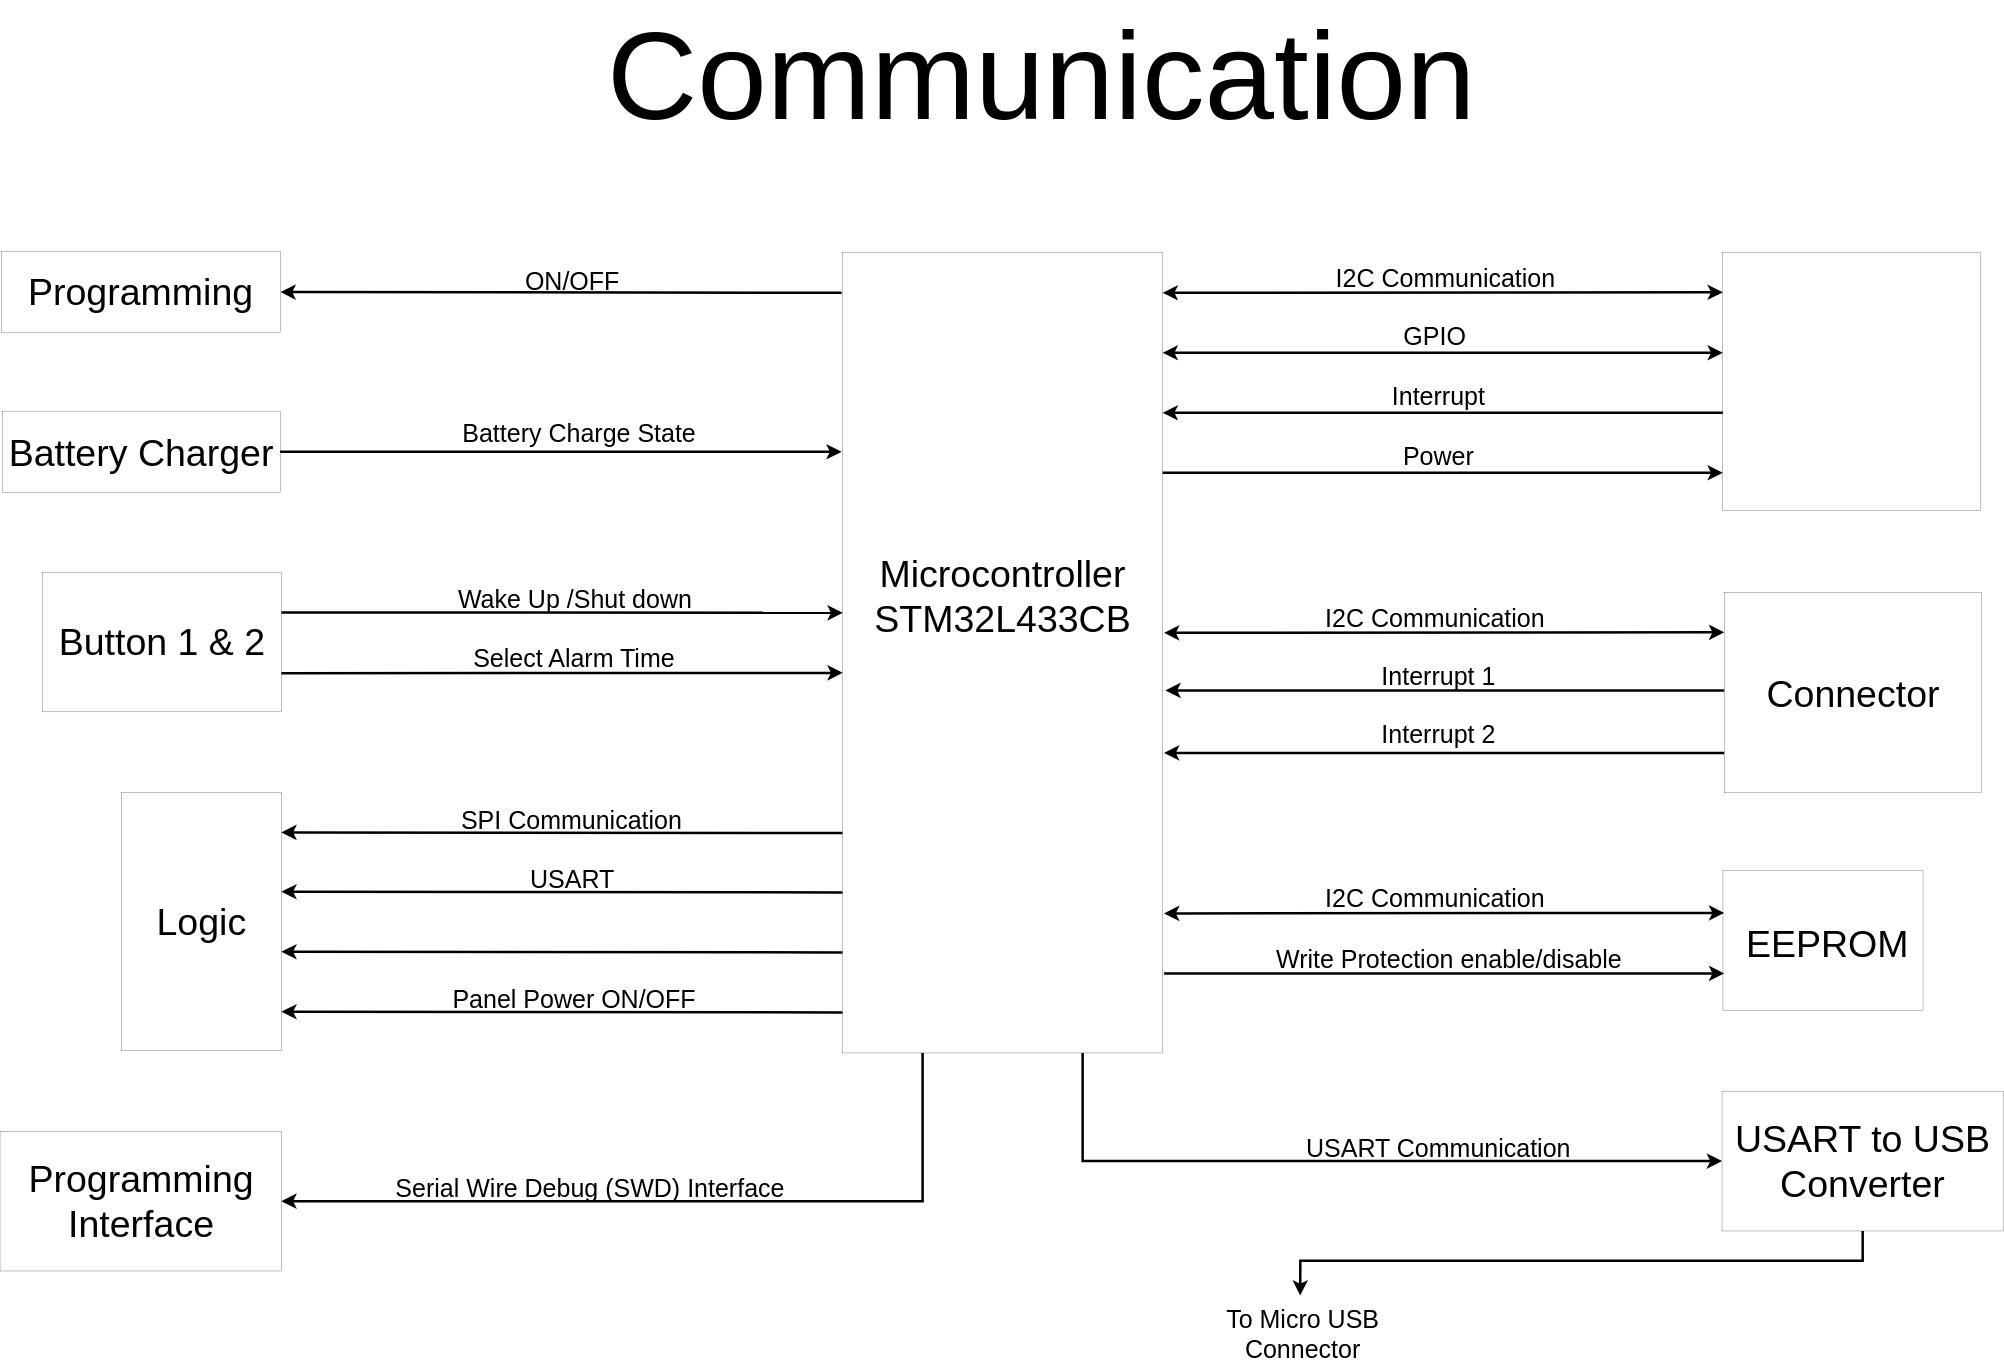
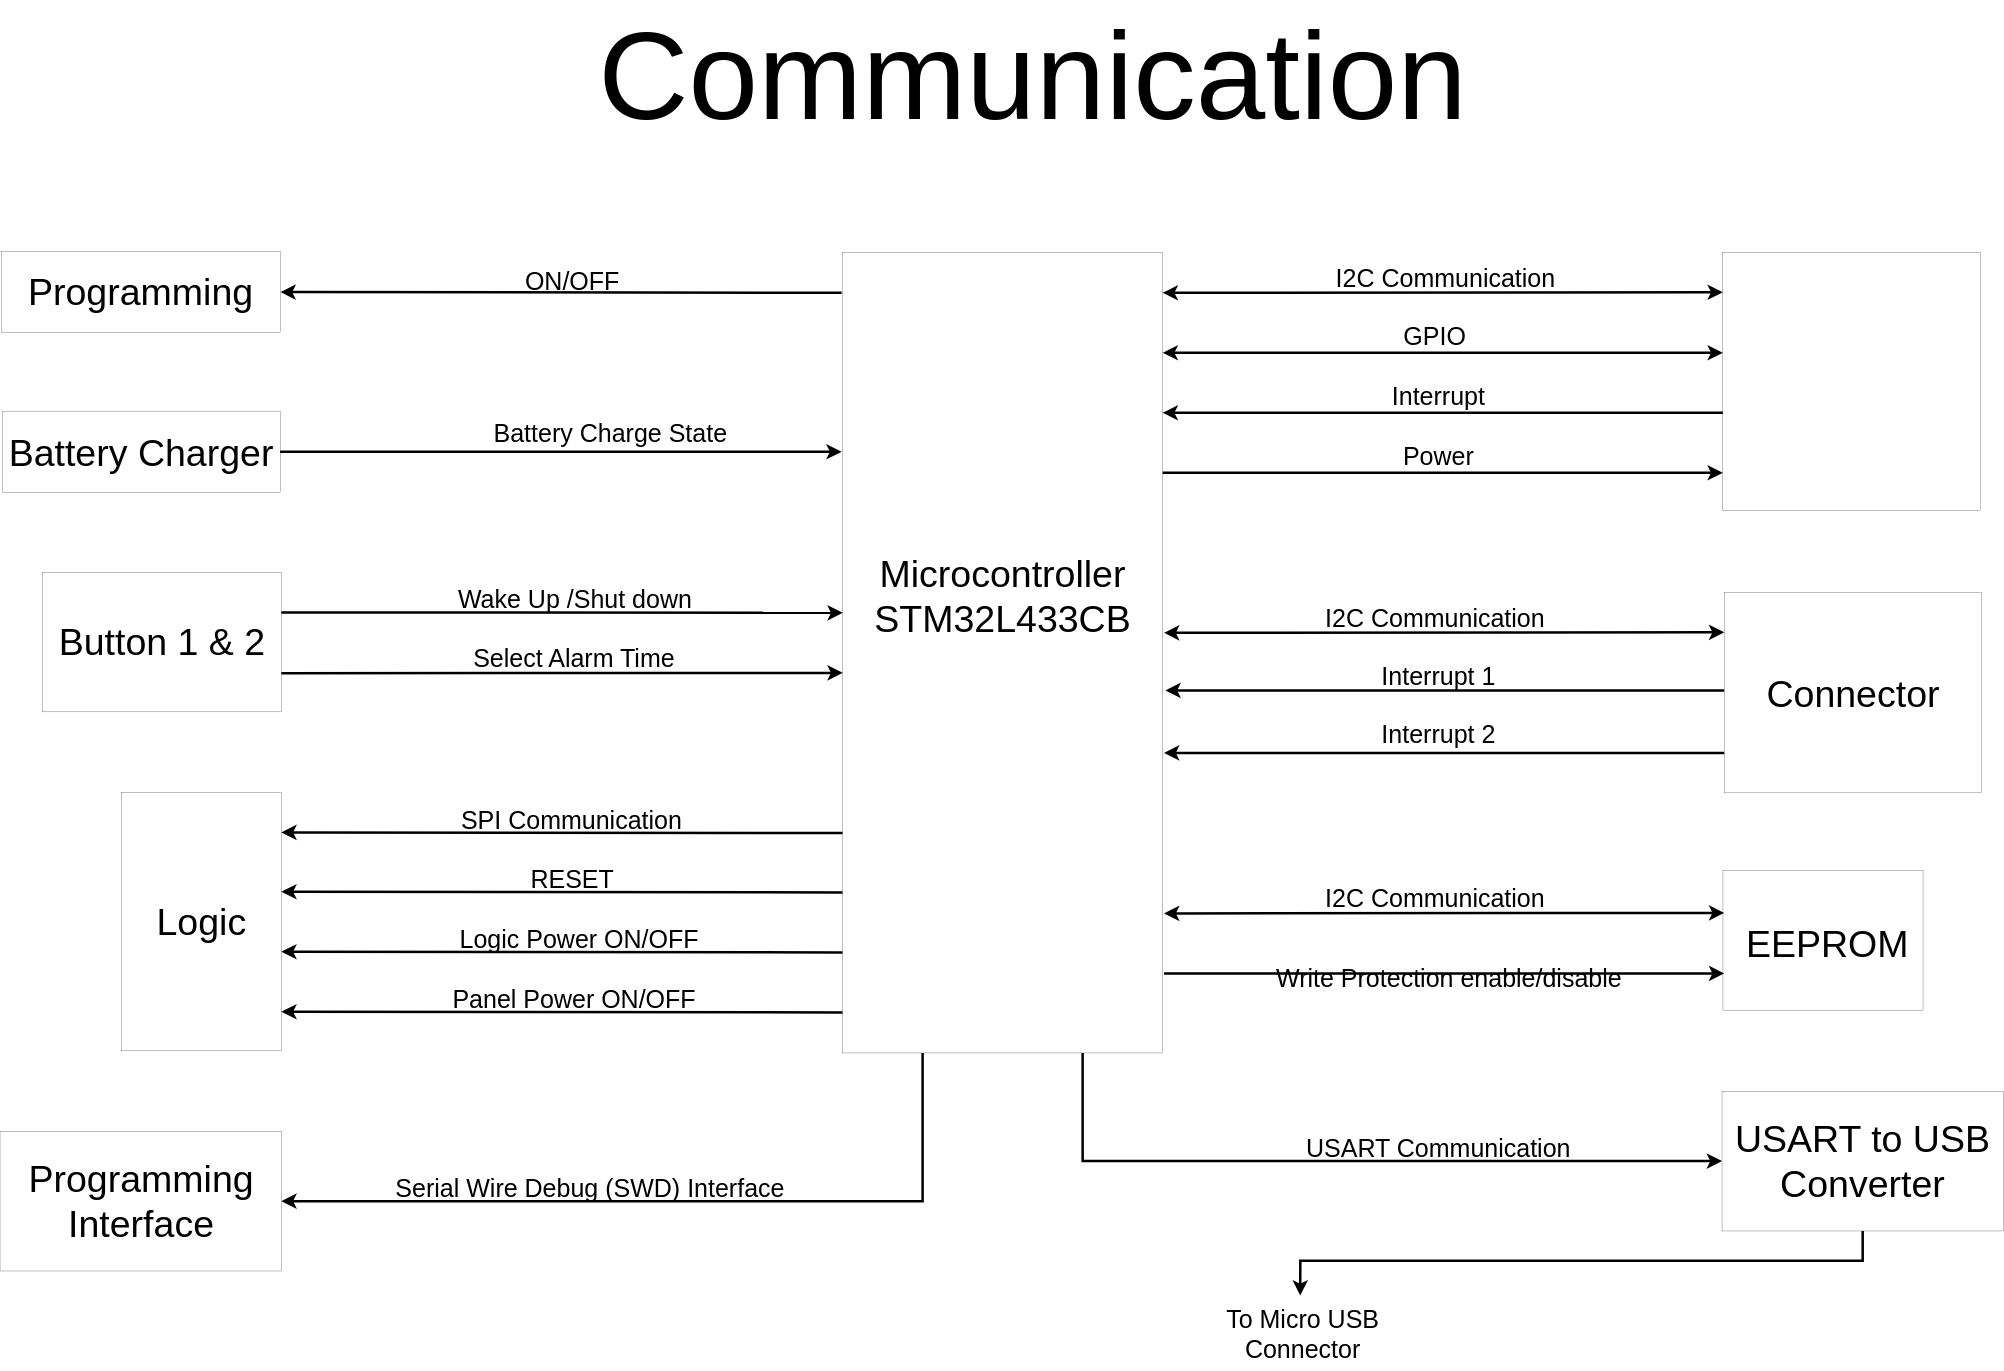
(1041, 75) -> (1032, 75)
(579, 433) -> (610, 433)
(572, 878) -> (572, 878)
none -> (579, 938)
(1449, 959) -> (1449, 978)
